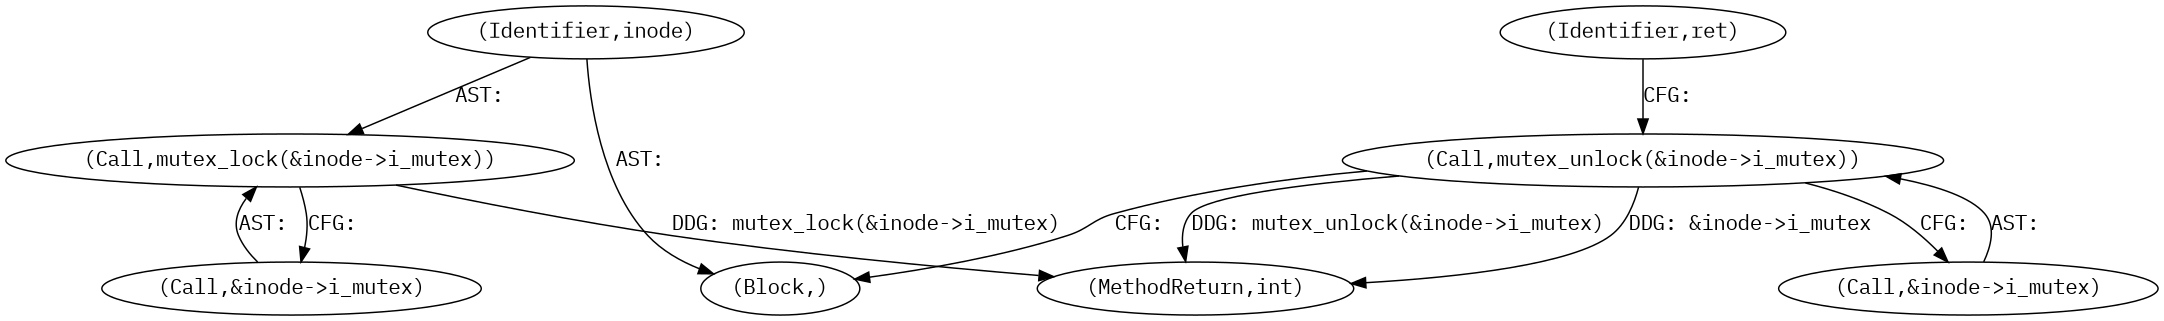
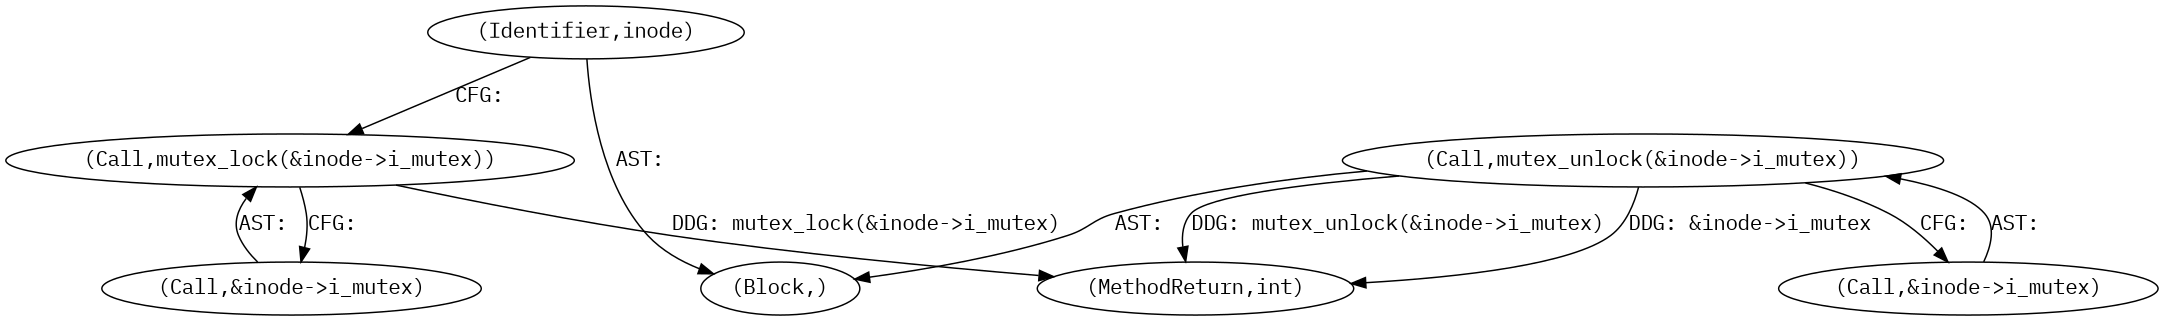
(1643, 32) -> none
(486, 96) -> (486, 96)
(1145, 225) -> (1145, 225)
